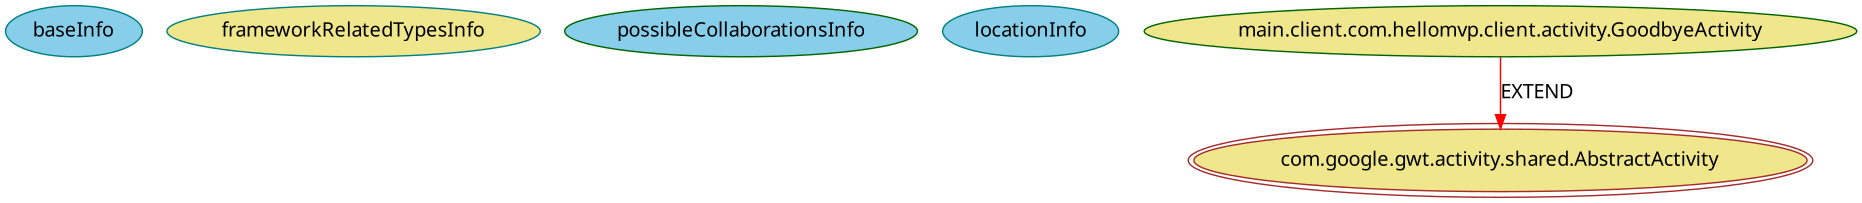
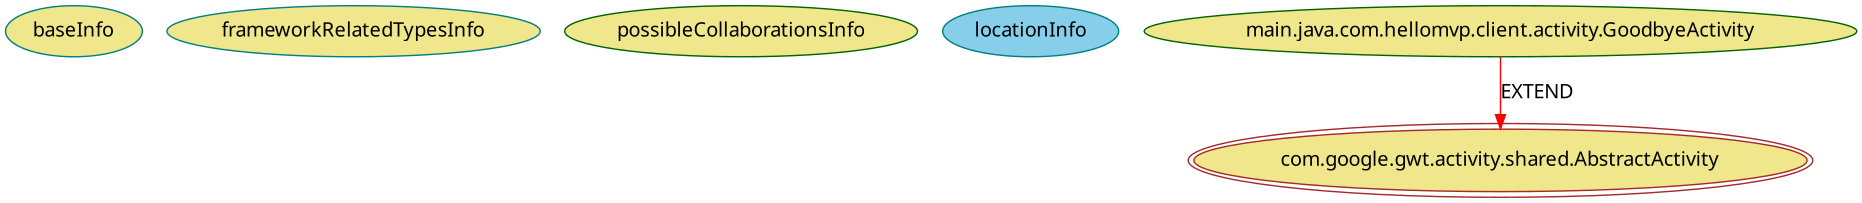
(74, 31) -> (74, 31)
(741, 31) -> (741, 31)
(1500, 31) -> (1500, 31)
